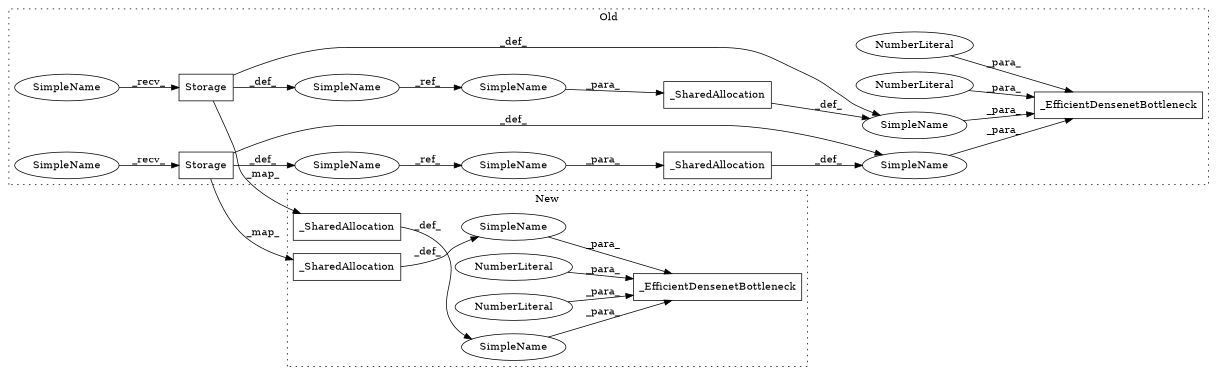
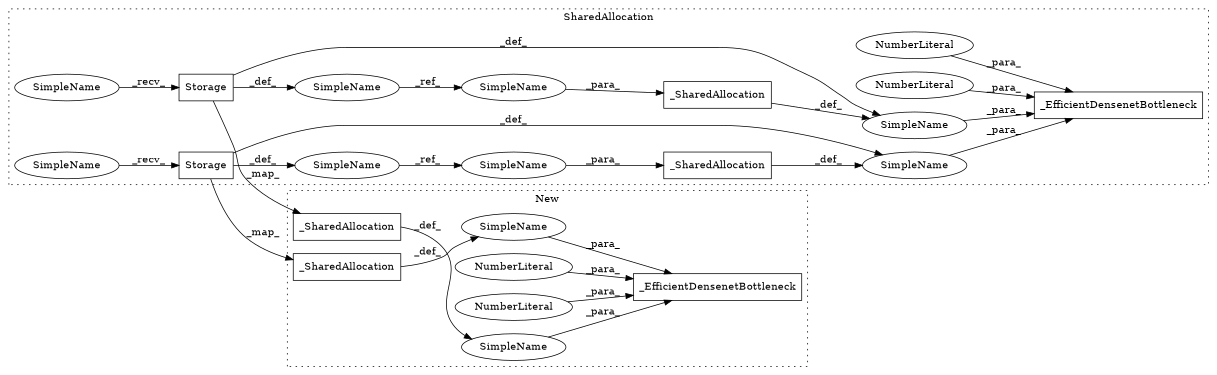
(609, 17) -> (609, 17)
